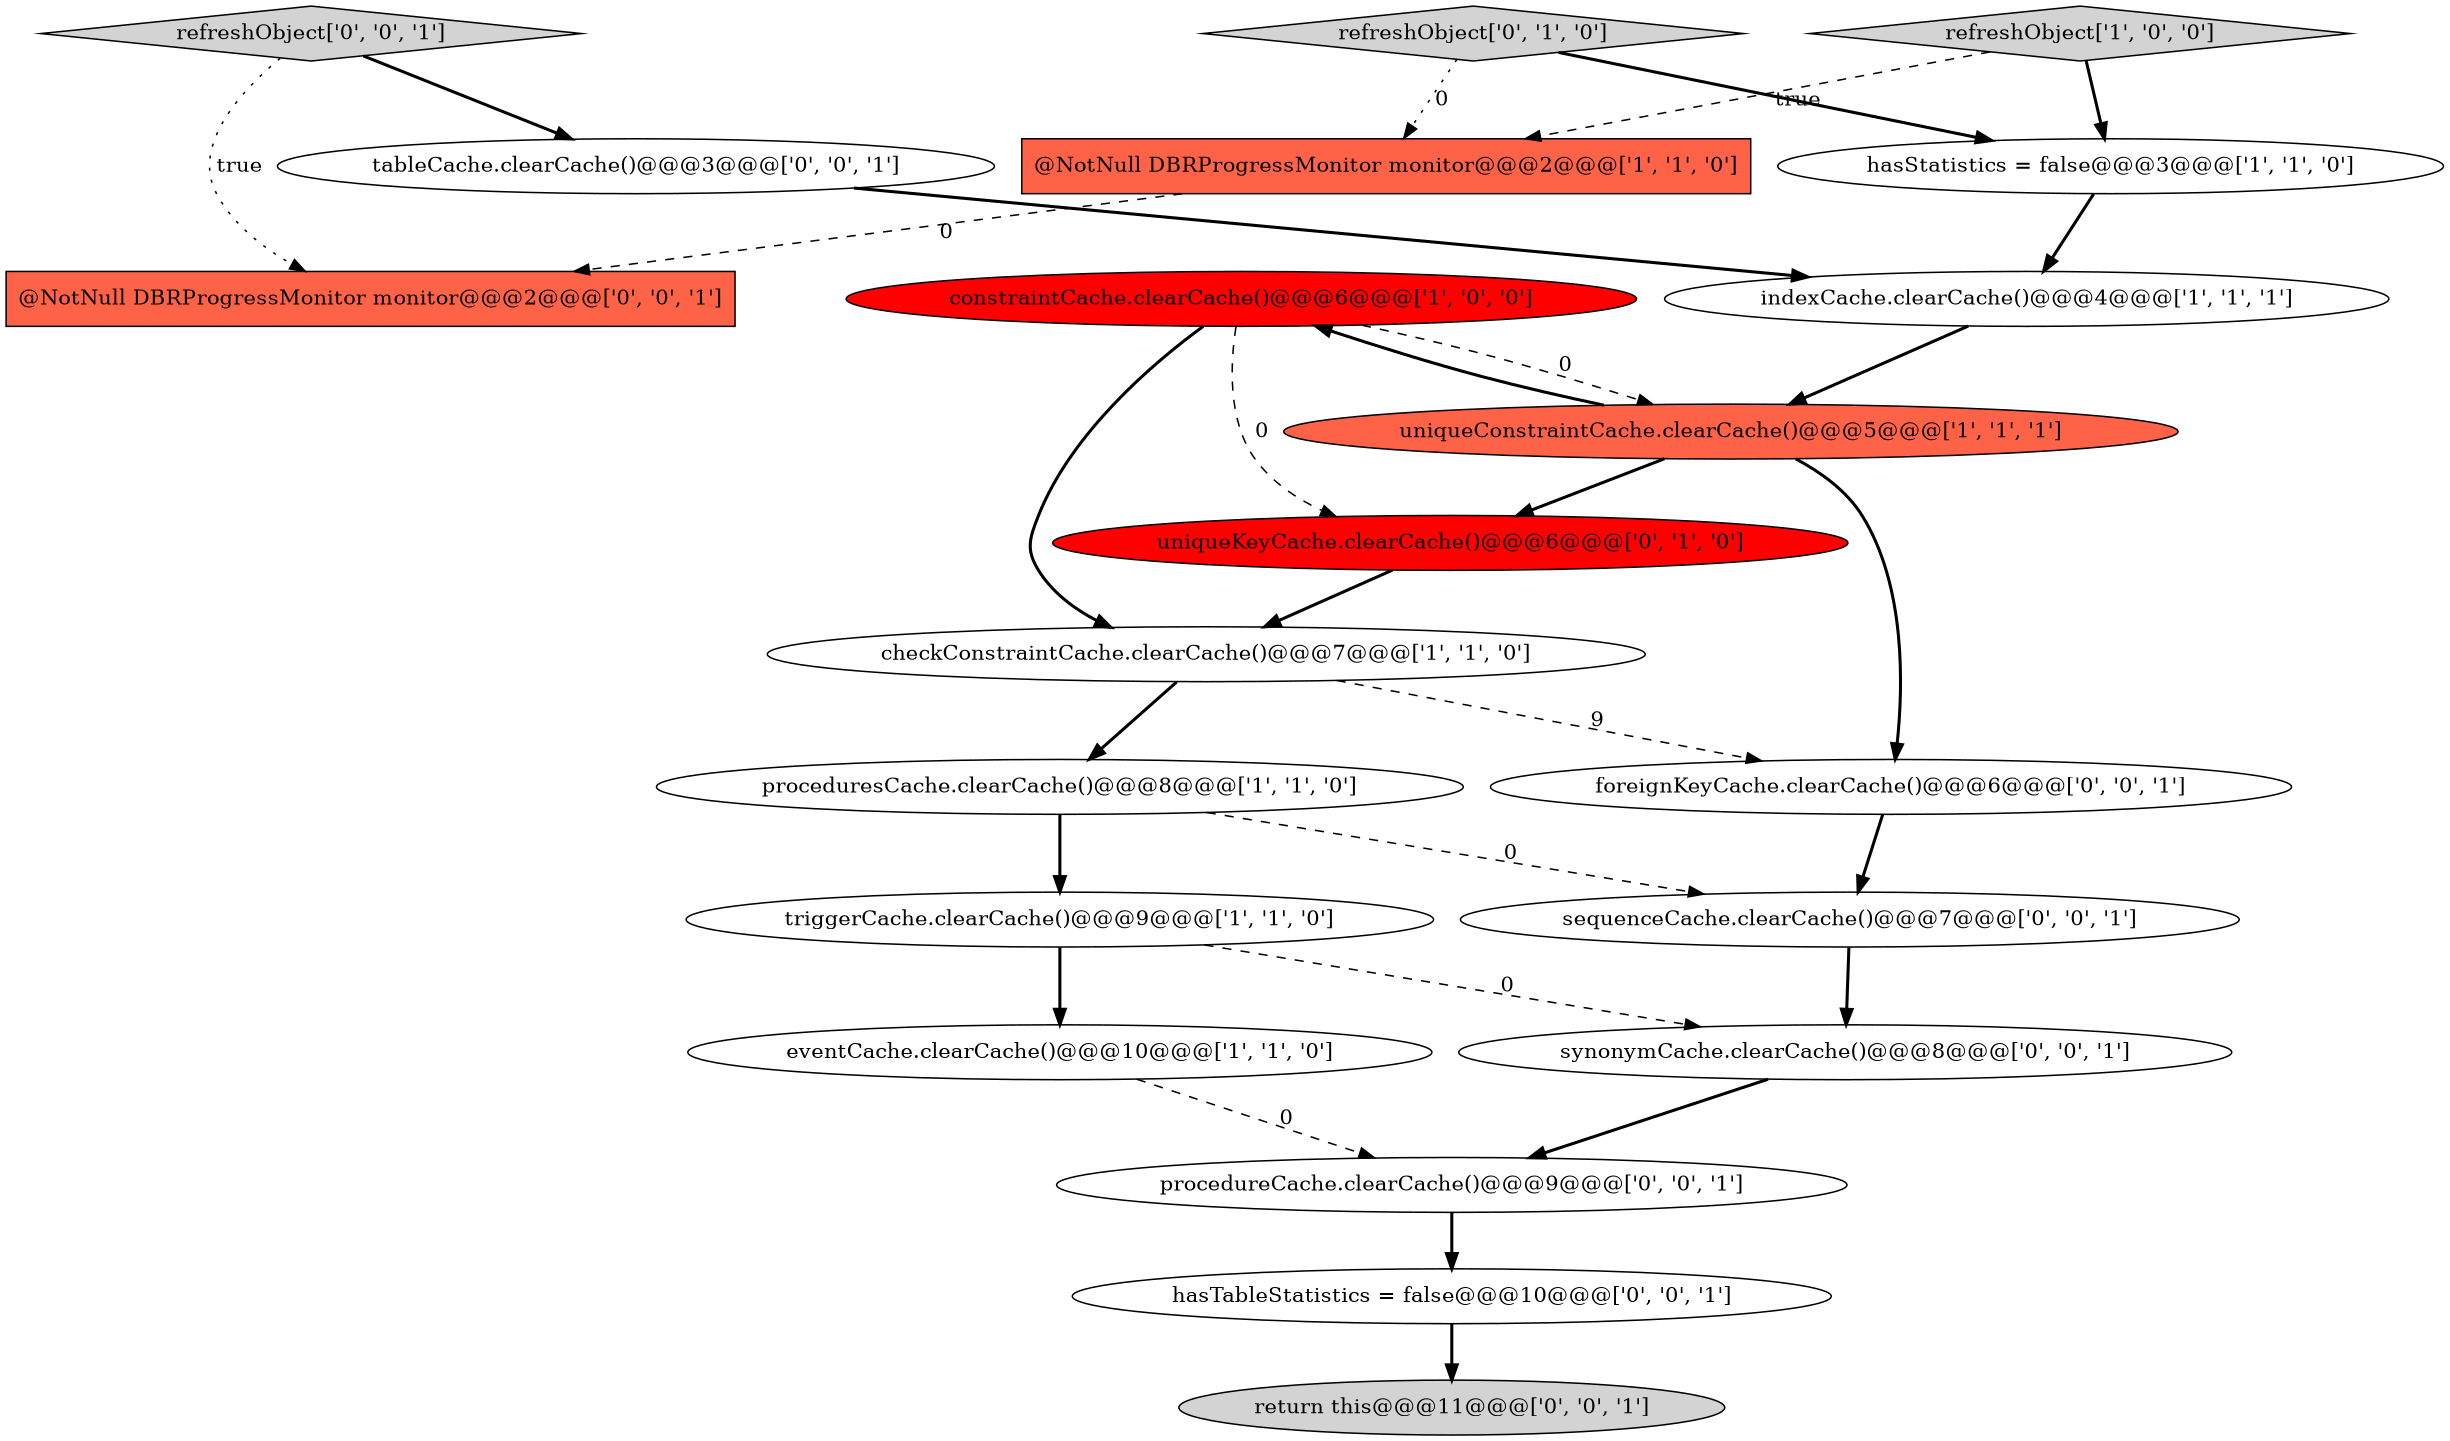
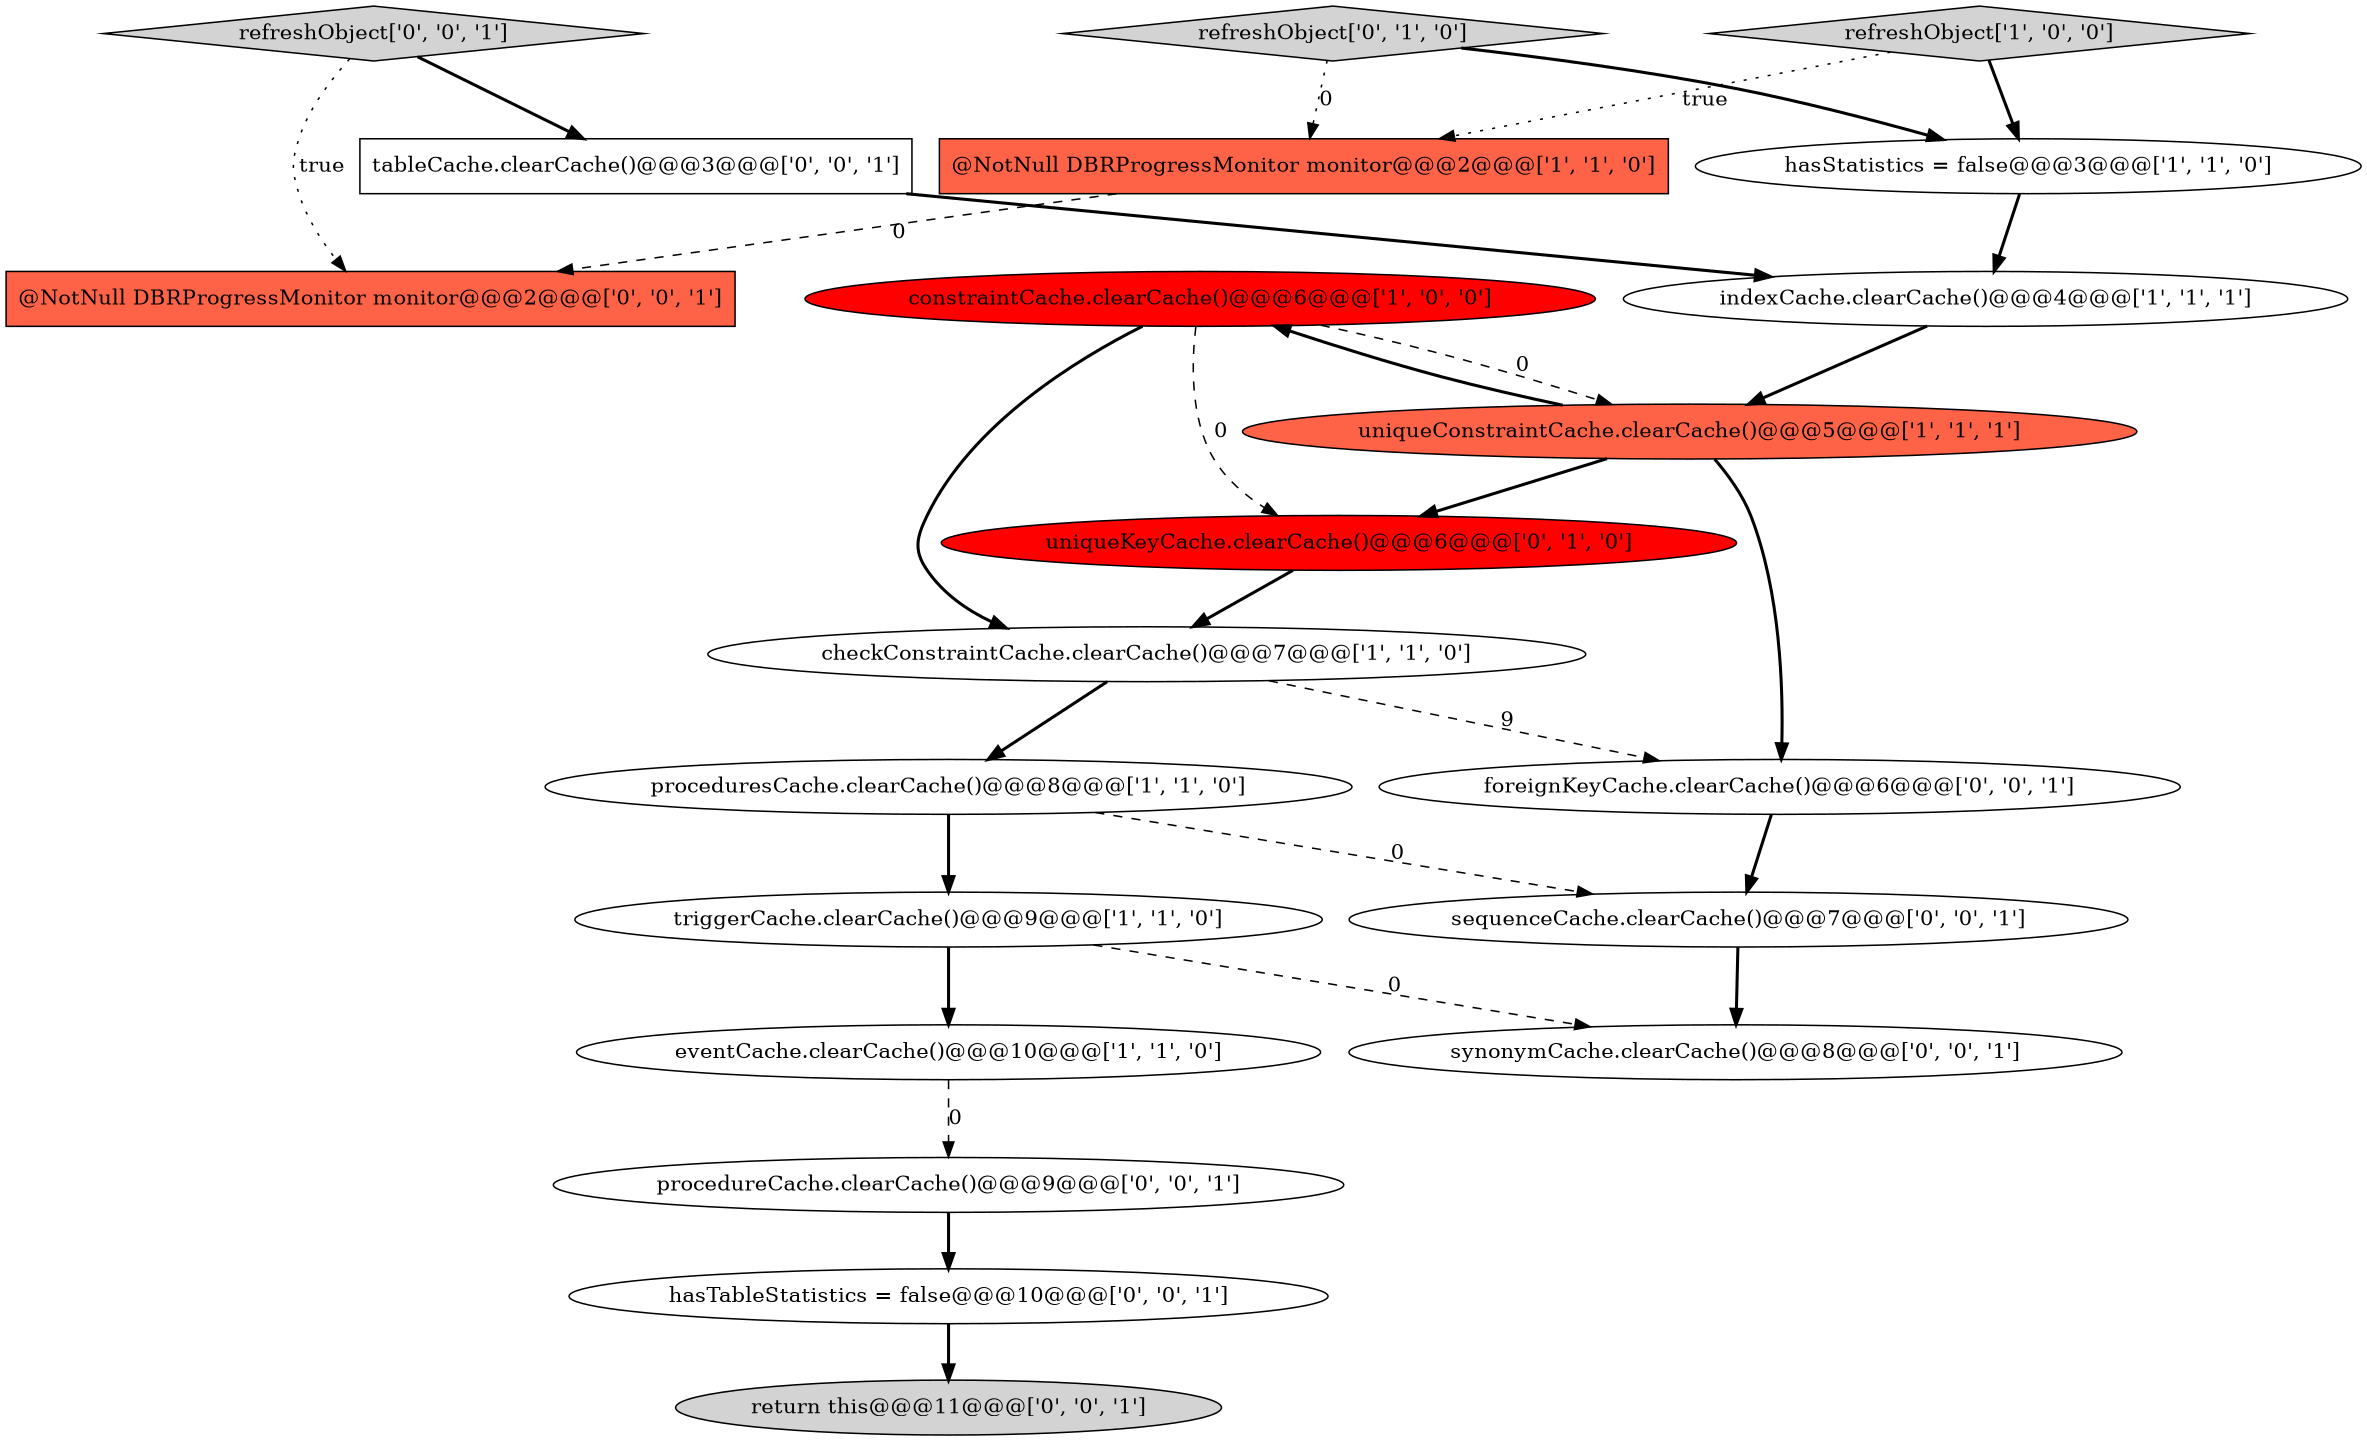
(1788, 90) -> (1672, 94)
(636, 166) -> (636, 166)
(1656, 1116) -> none
